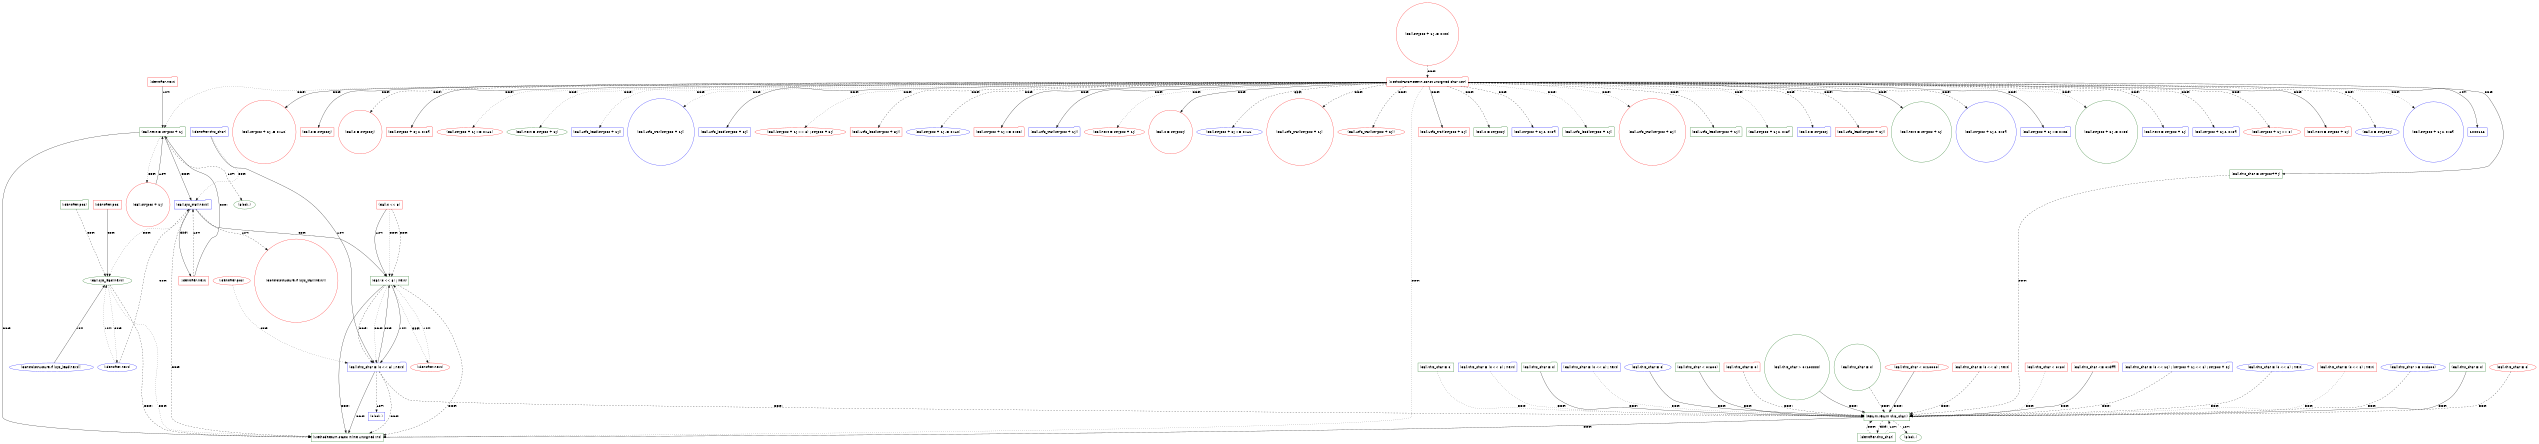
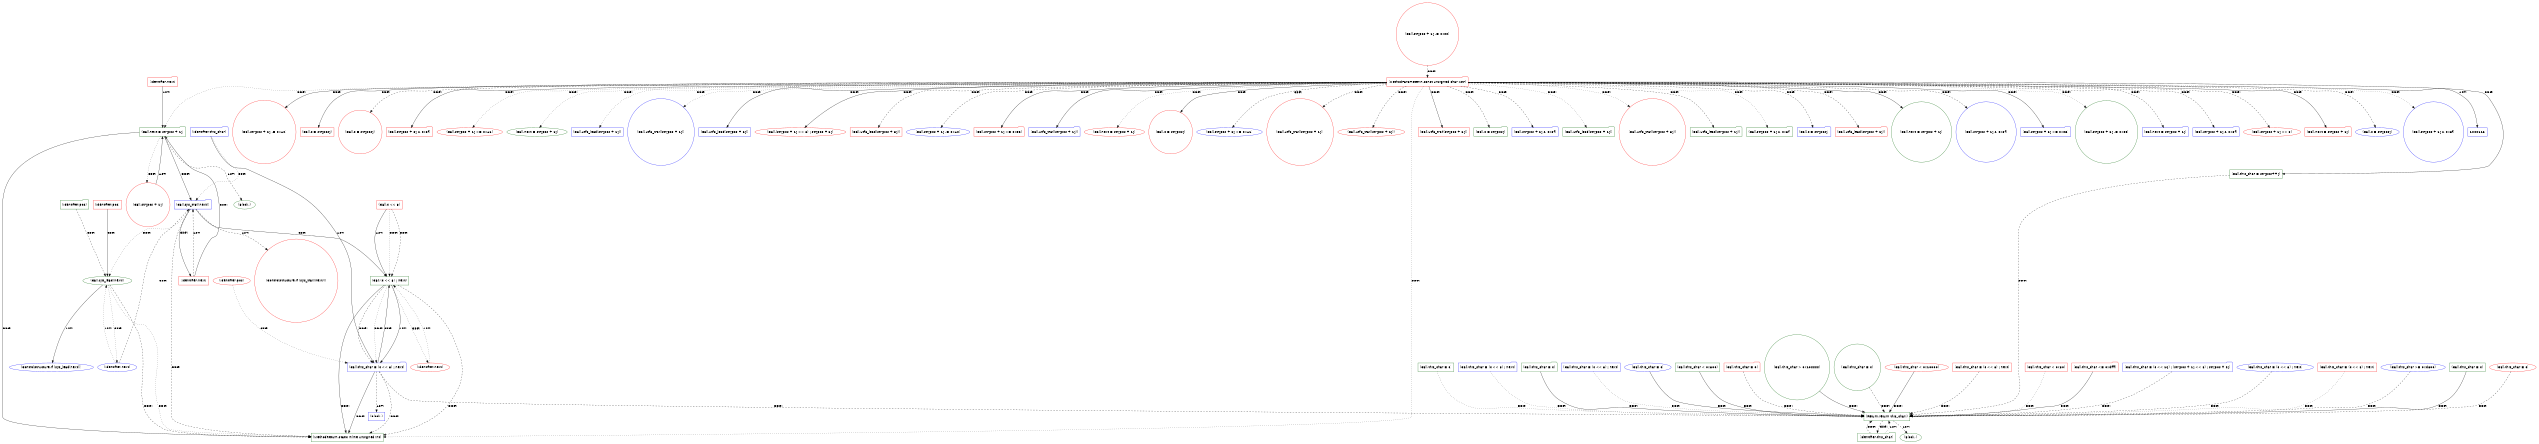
(1092, 84) -> (1092, 84)
(79, 325) -> (71, 319)
(1125, 433) -> none
